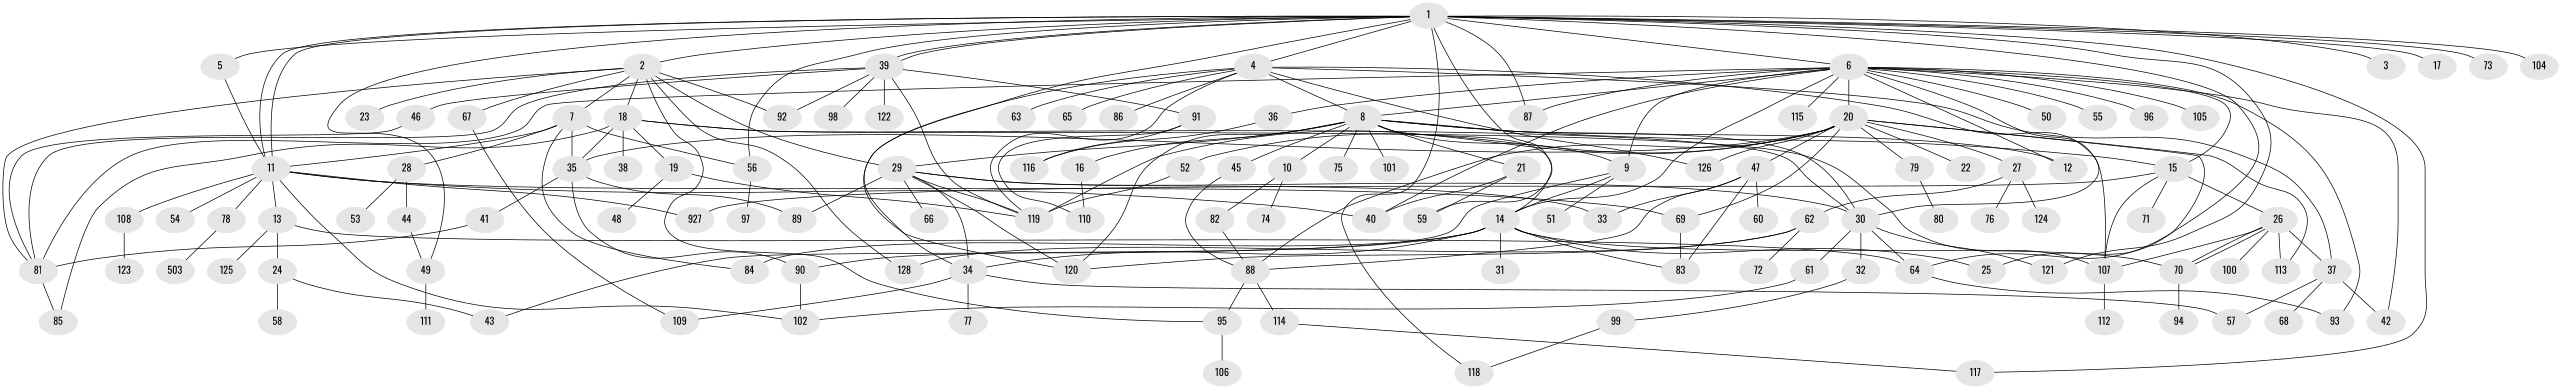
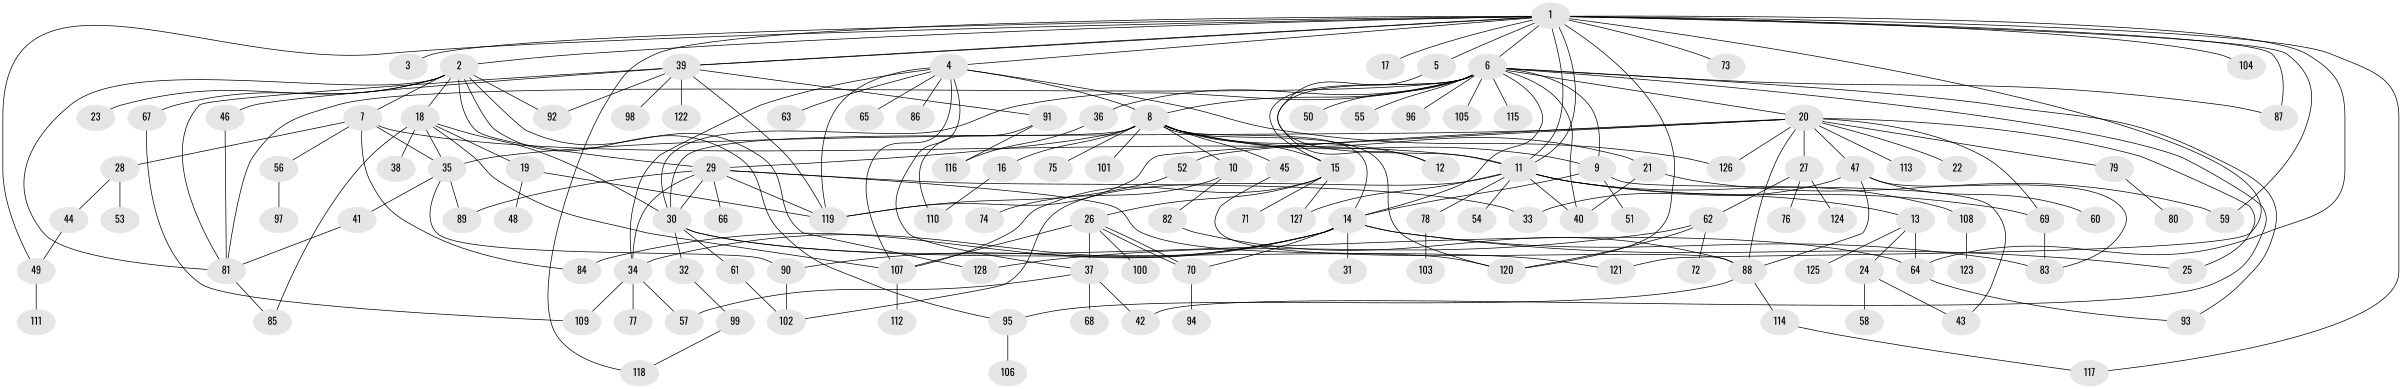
(1030, 32) -> none
(695, 220) -> (1297, 220)
(2280, 246) -> none
(175, 271) -> (1426, 271)
